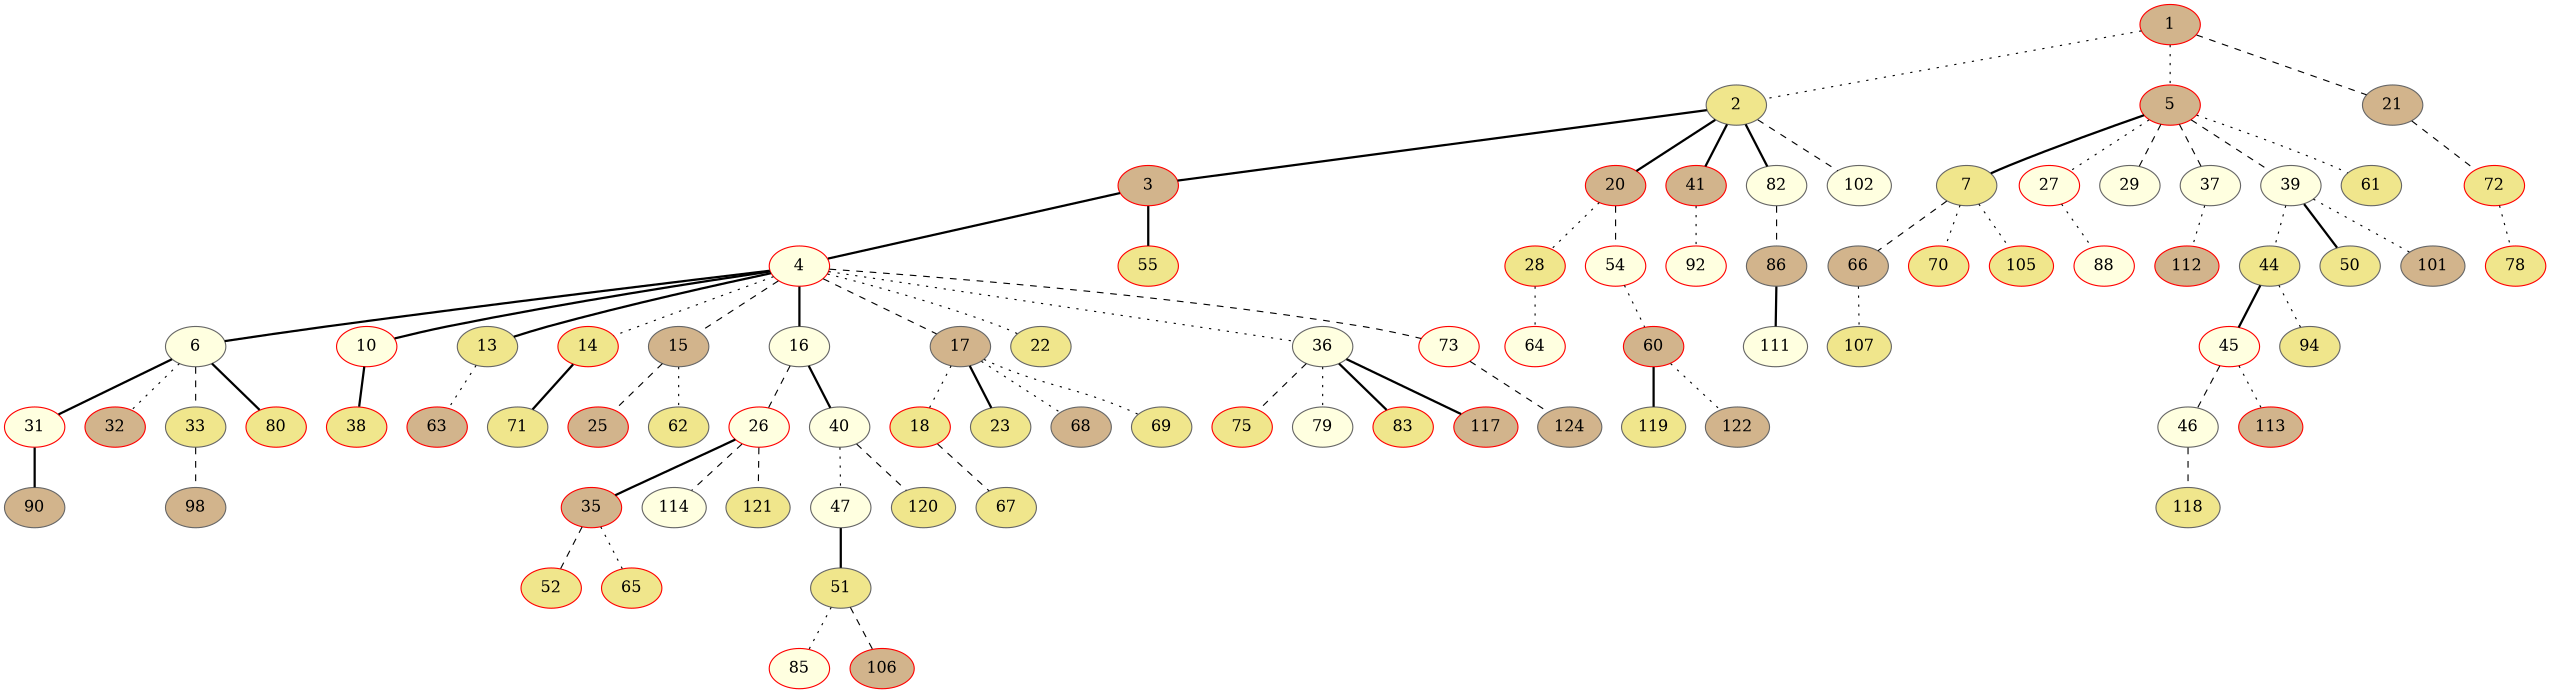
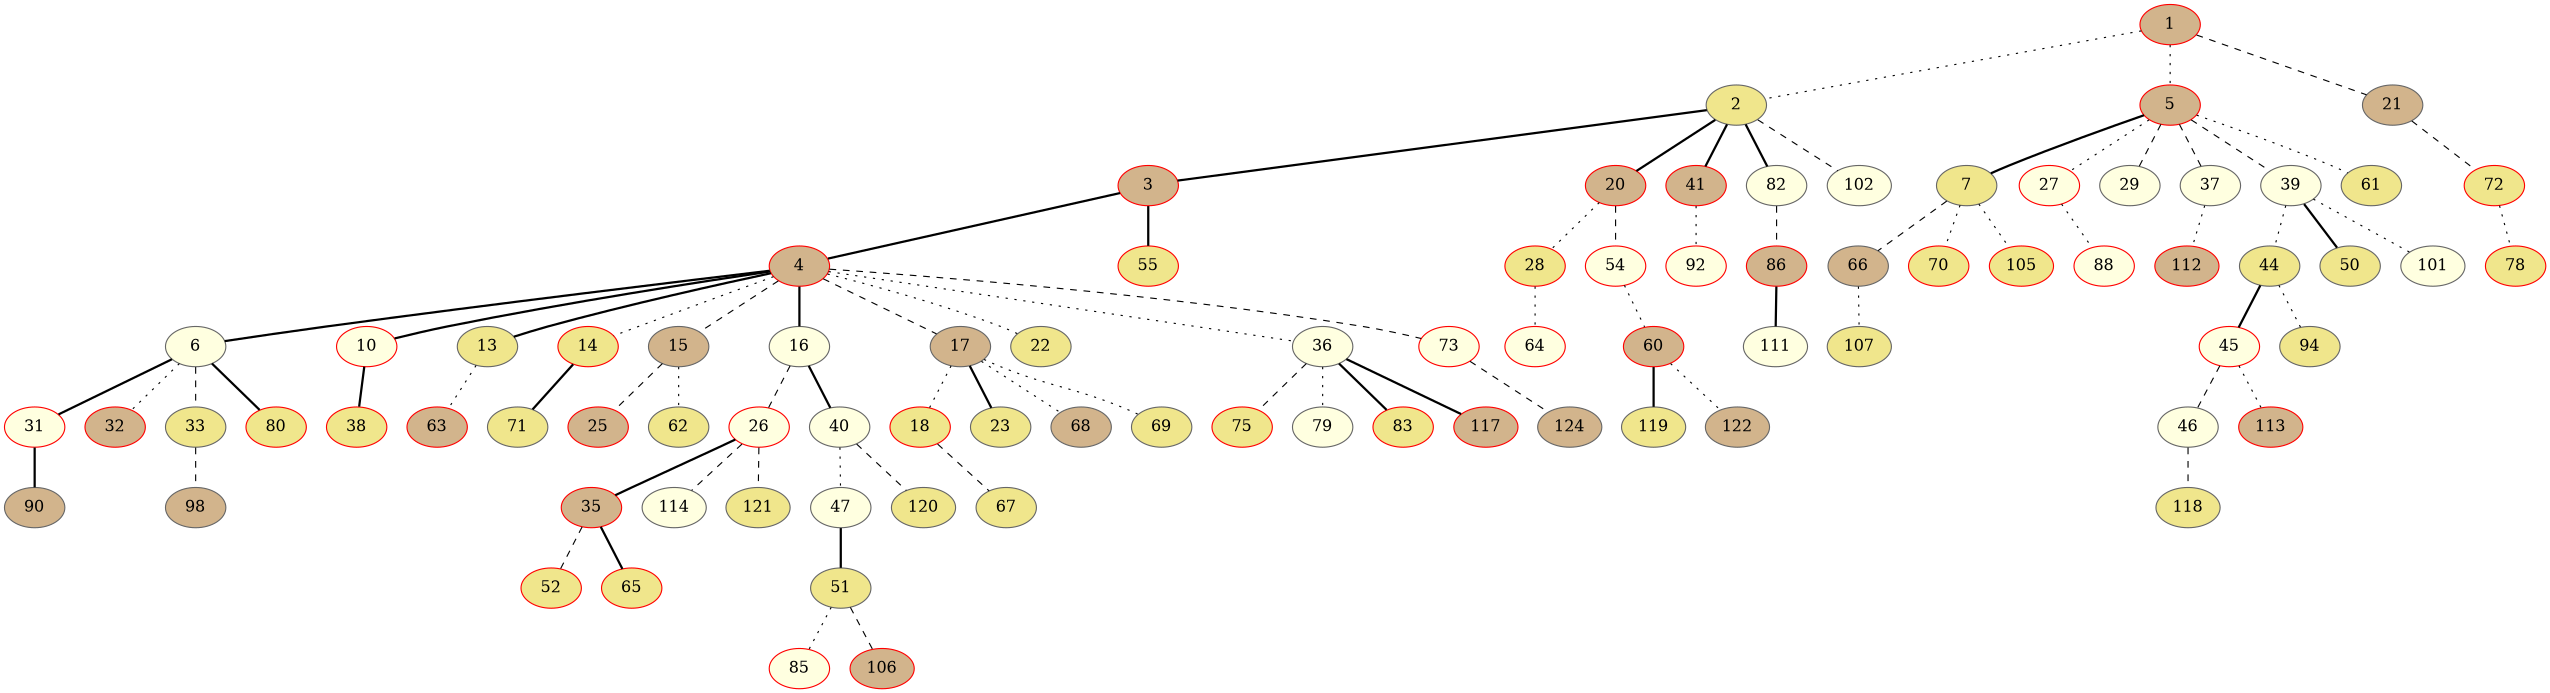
(799, 266) -> (799, 266)
(1777, 266) -> (1777, 266)
(2433, 266) -> (2433, 266)
(612, 548) -> (612, 548)
